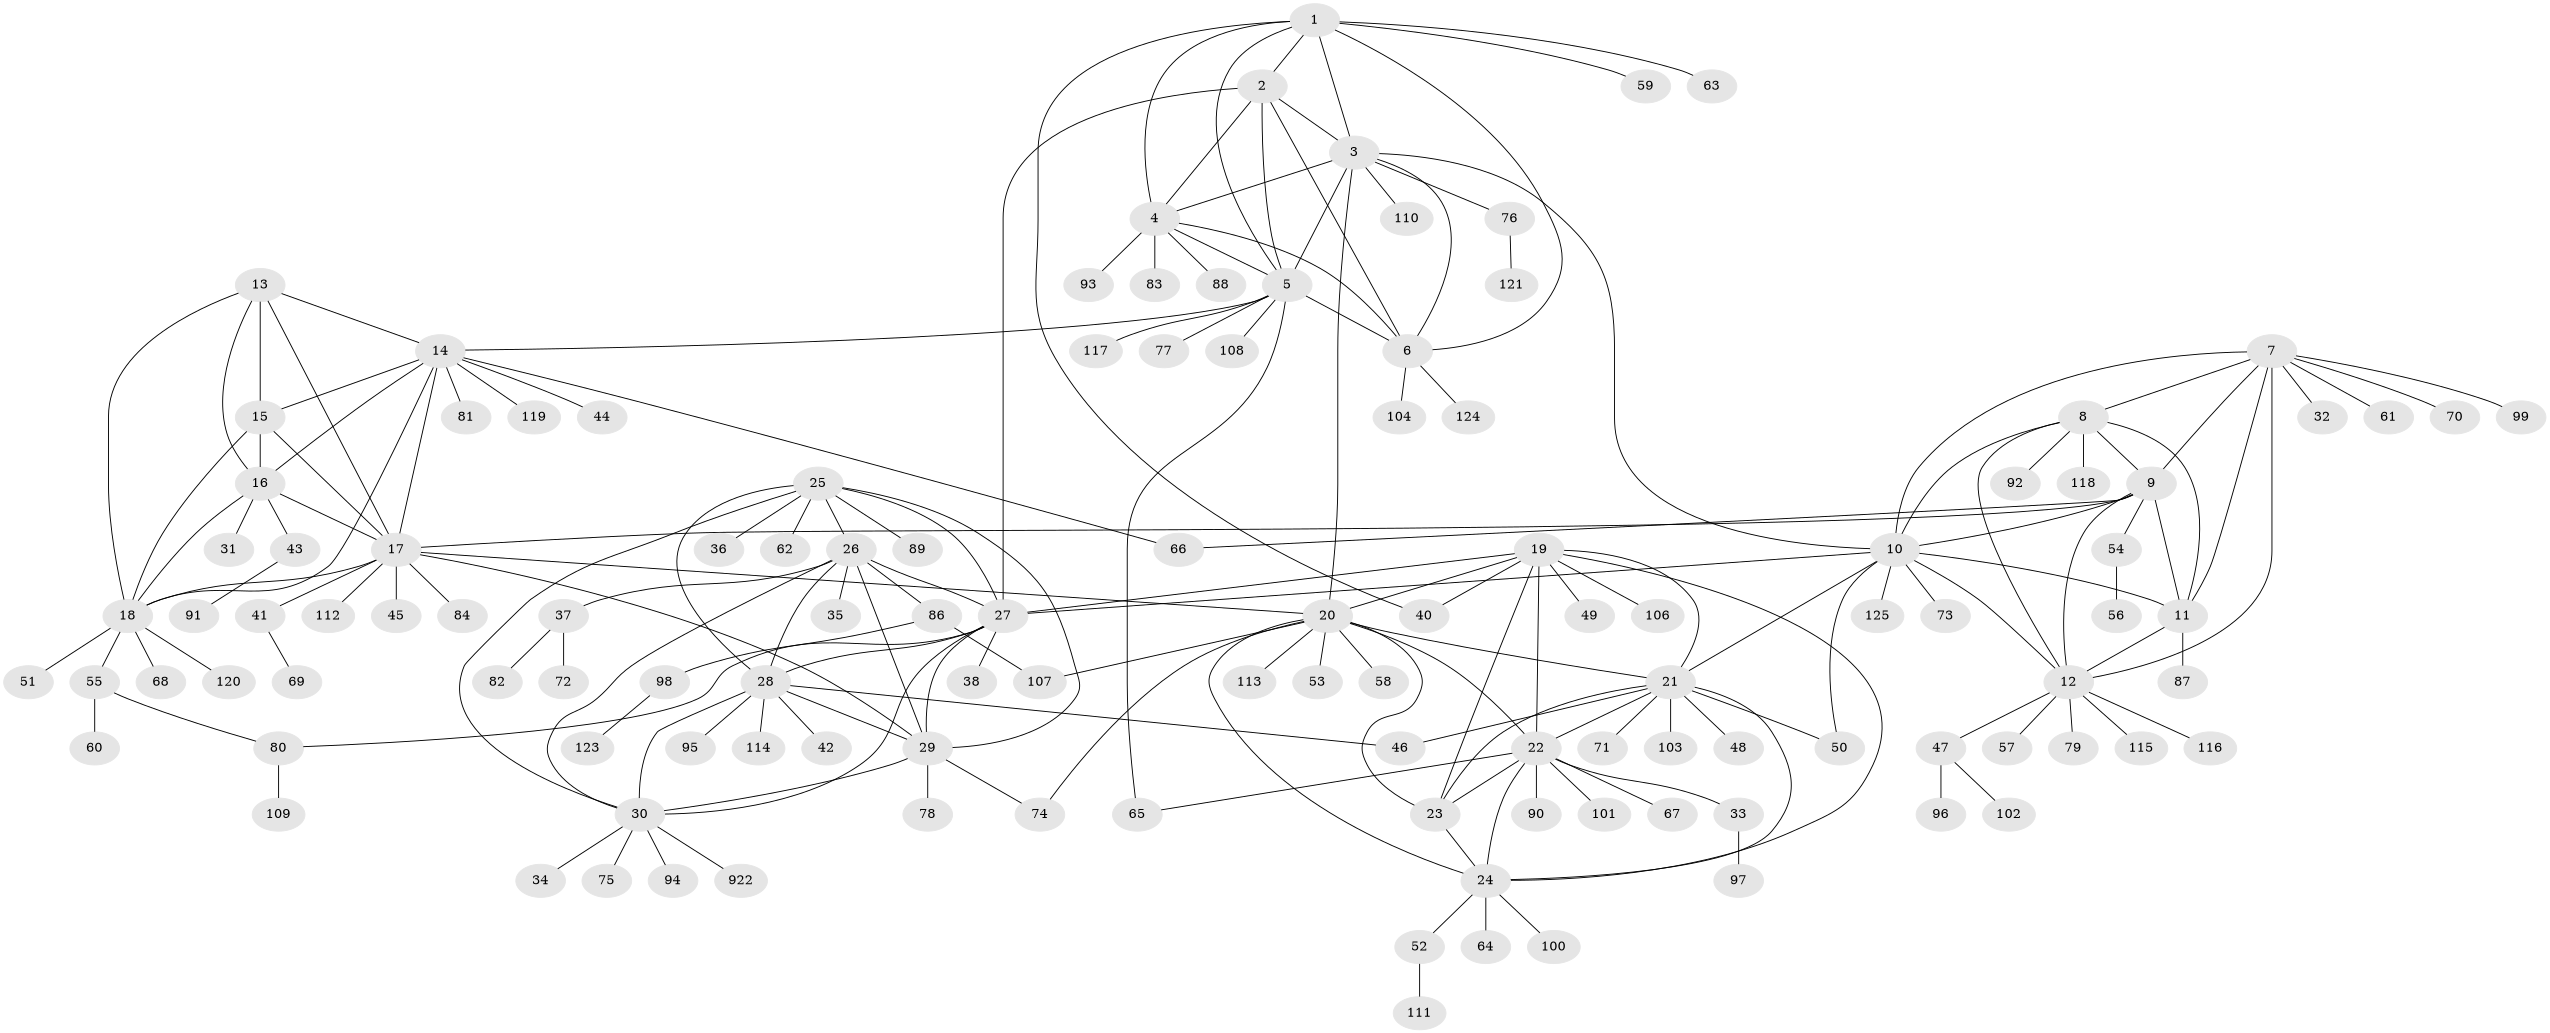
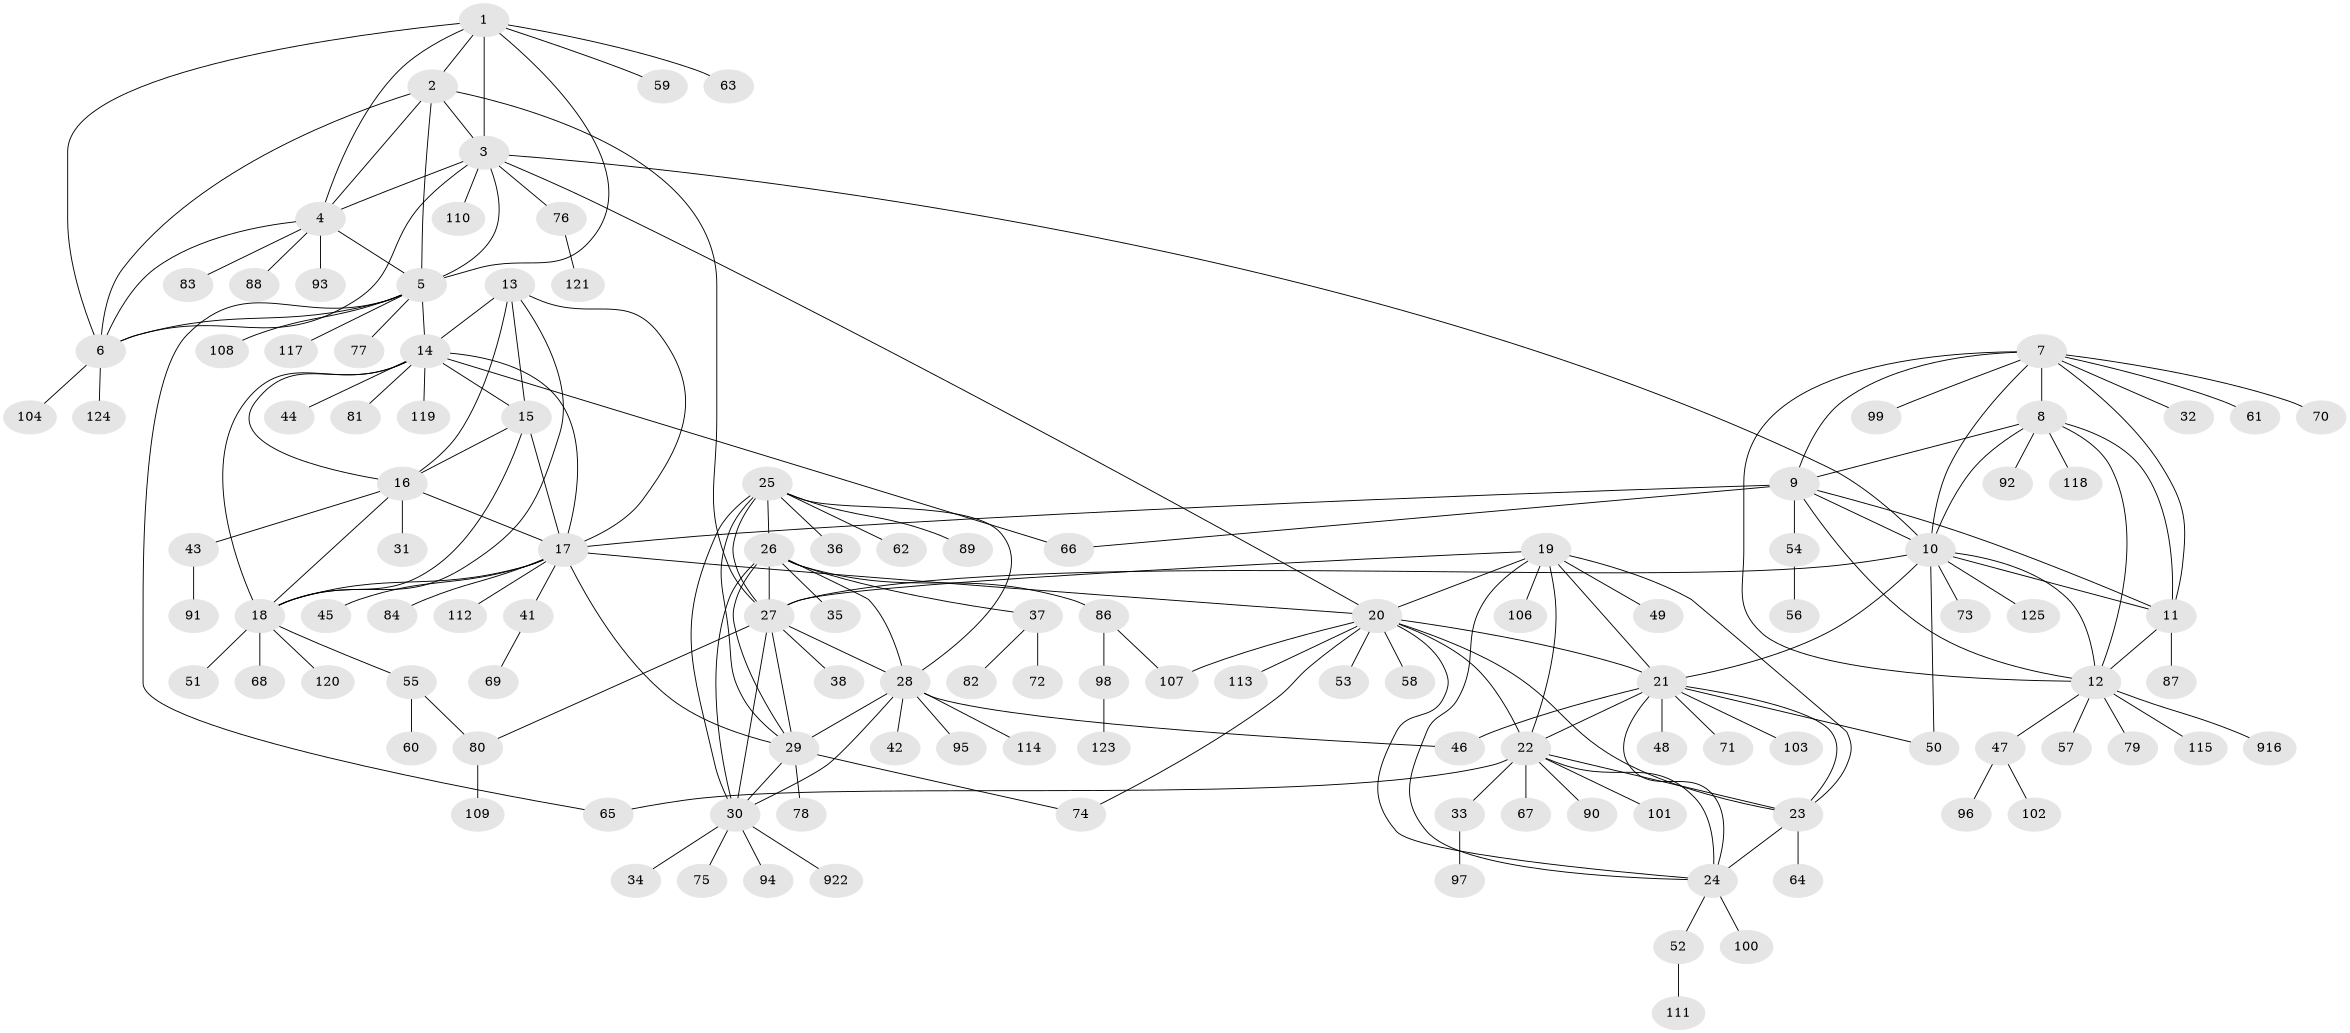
(1424, 616) -> none
(2210, 748) -> (2270, 748)
(1486, 914) -> (1798, 848)
